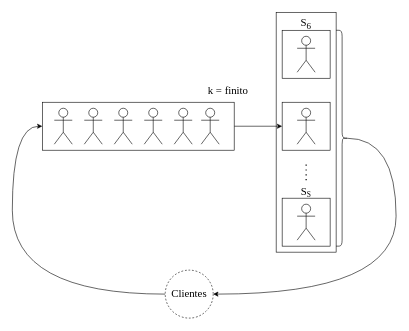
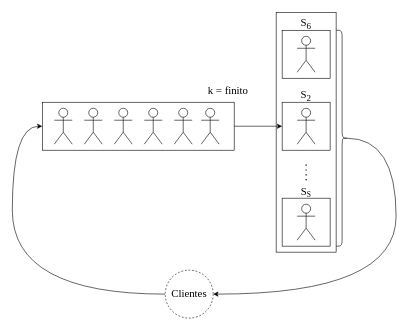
none -> (306, 96)
